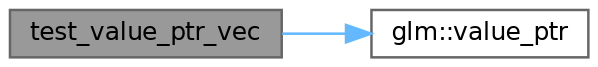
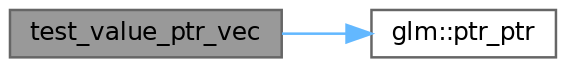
(480, 34) -> (464, 34)
